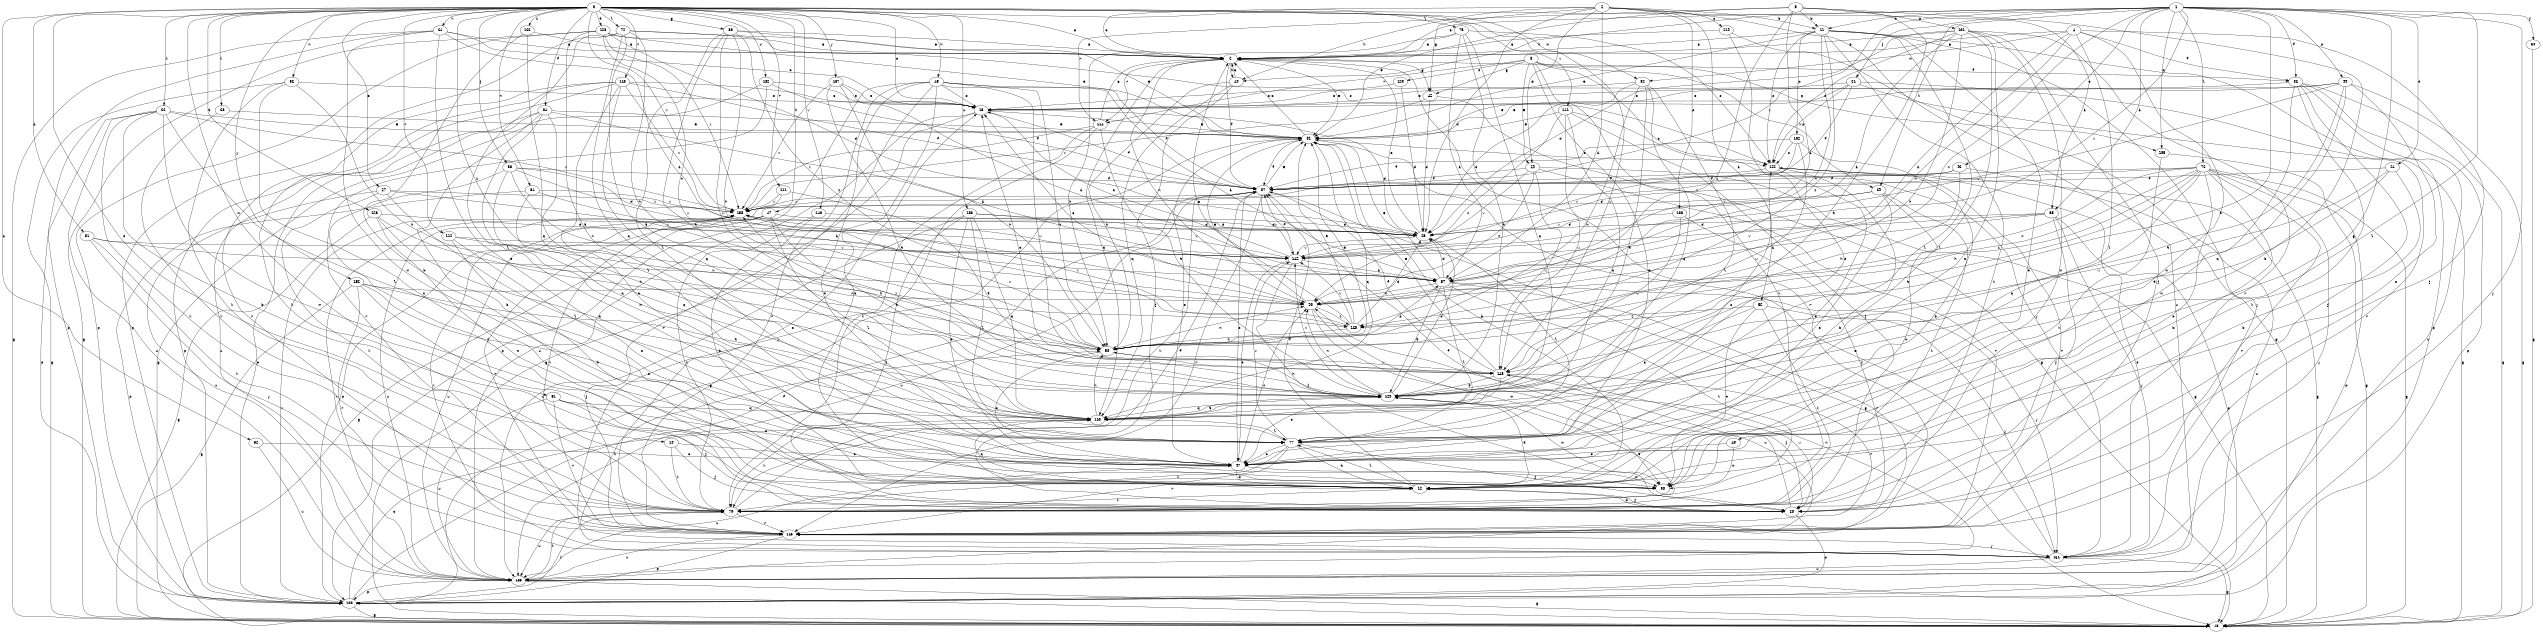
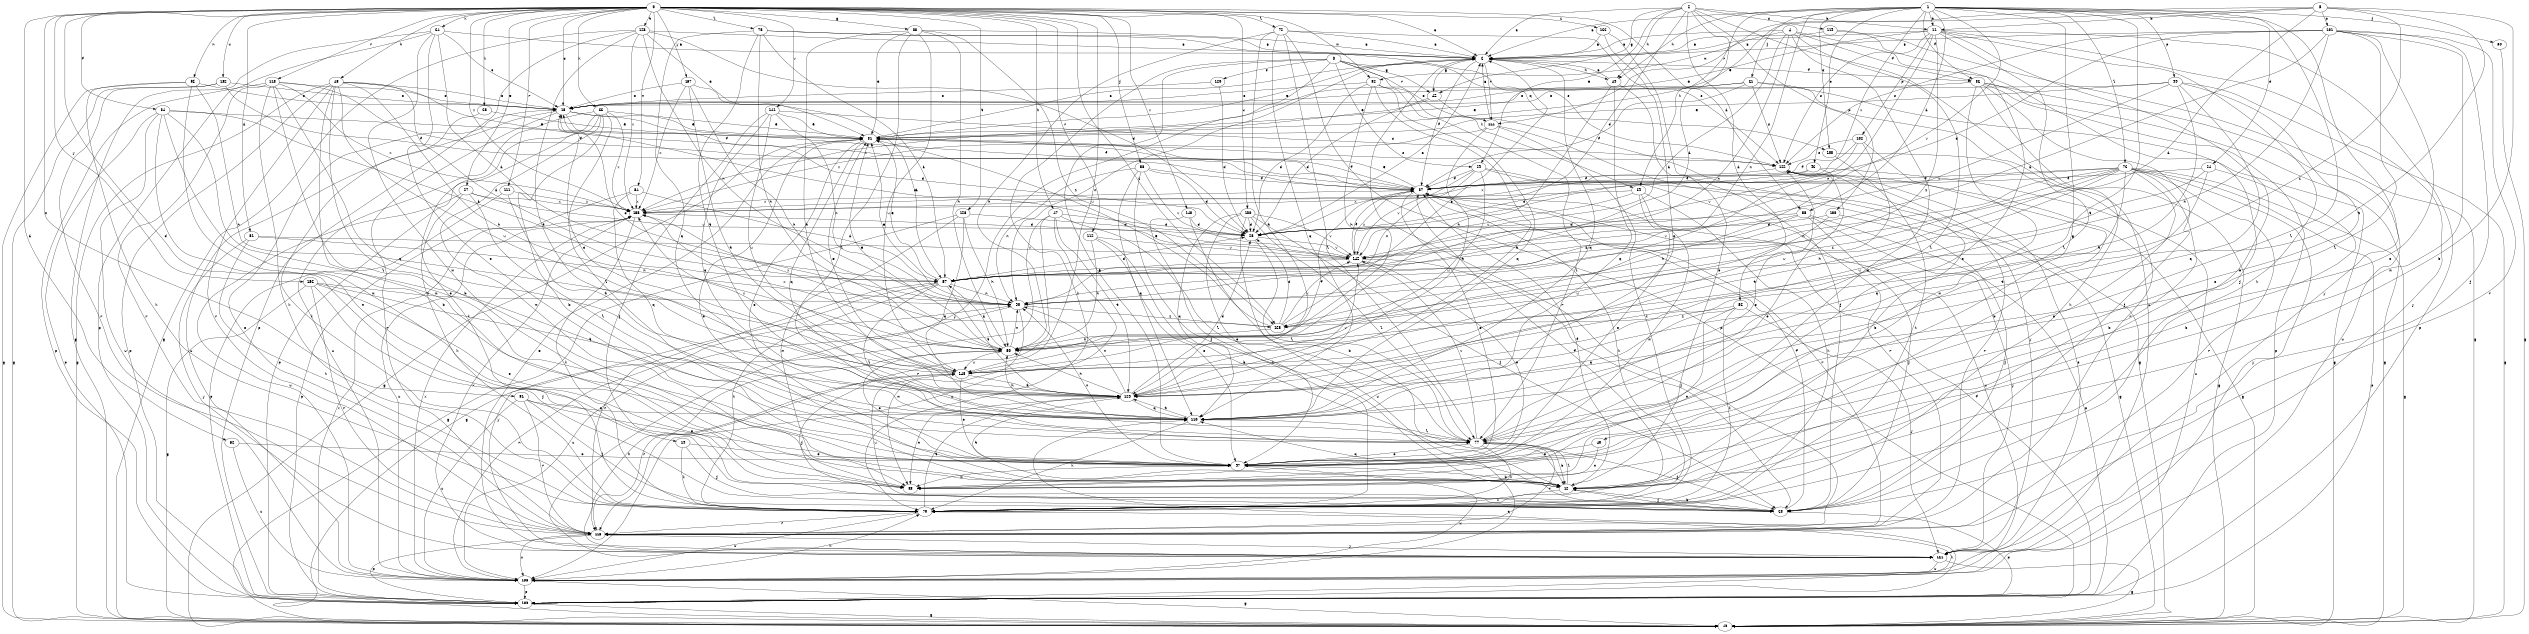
(1761, 371) -> none
